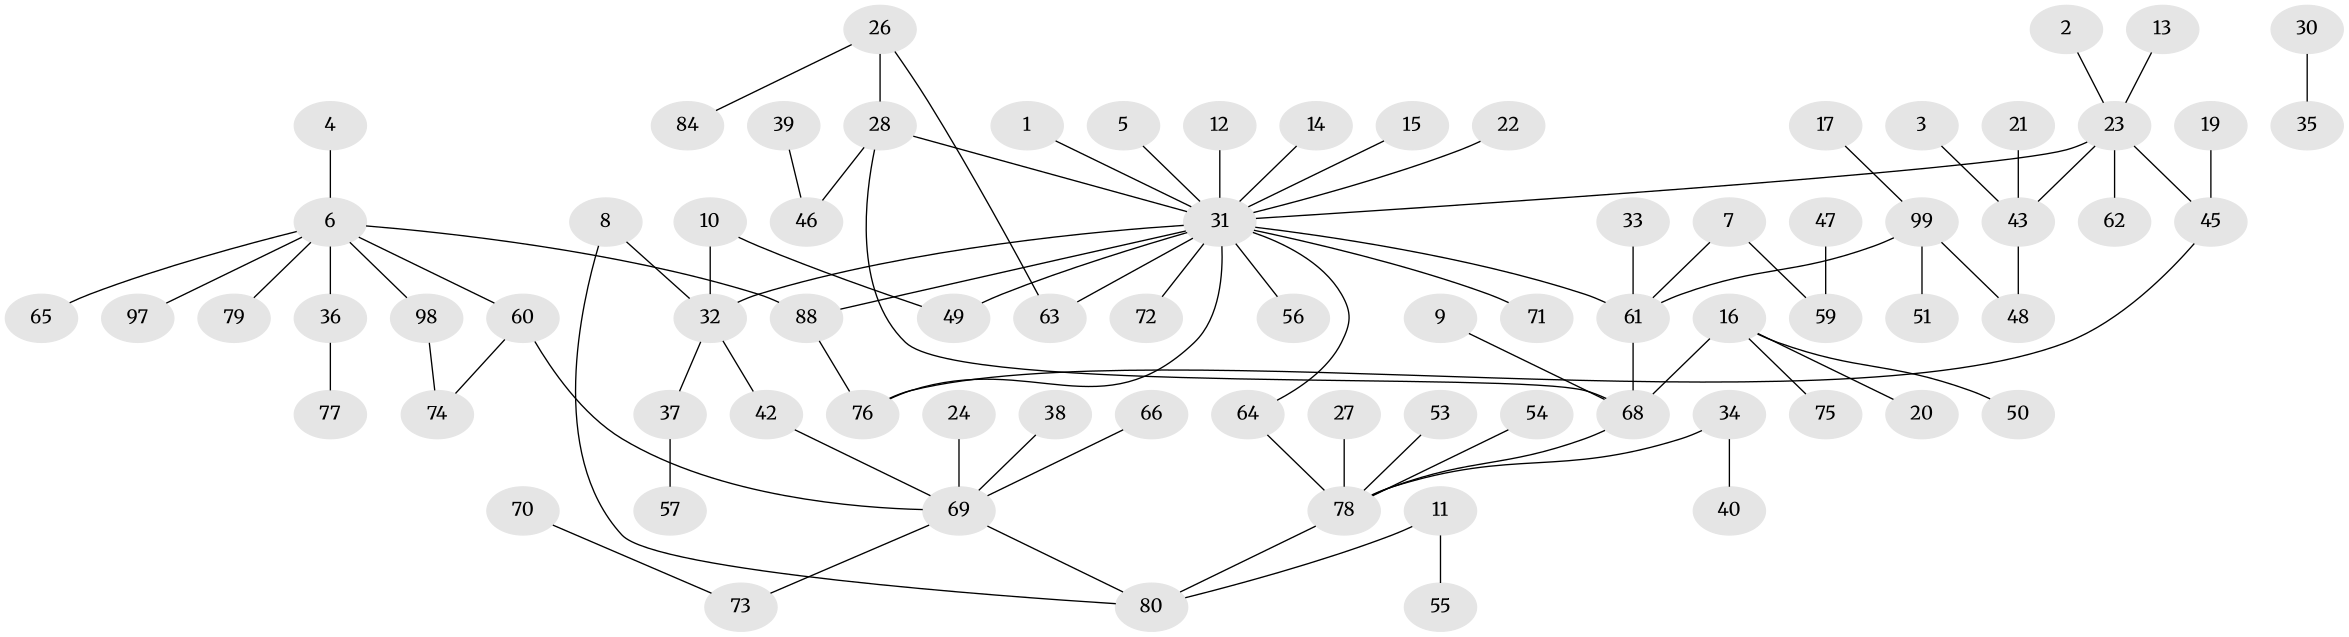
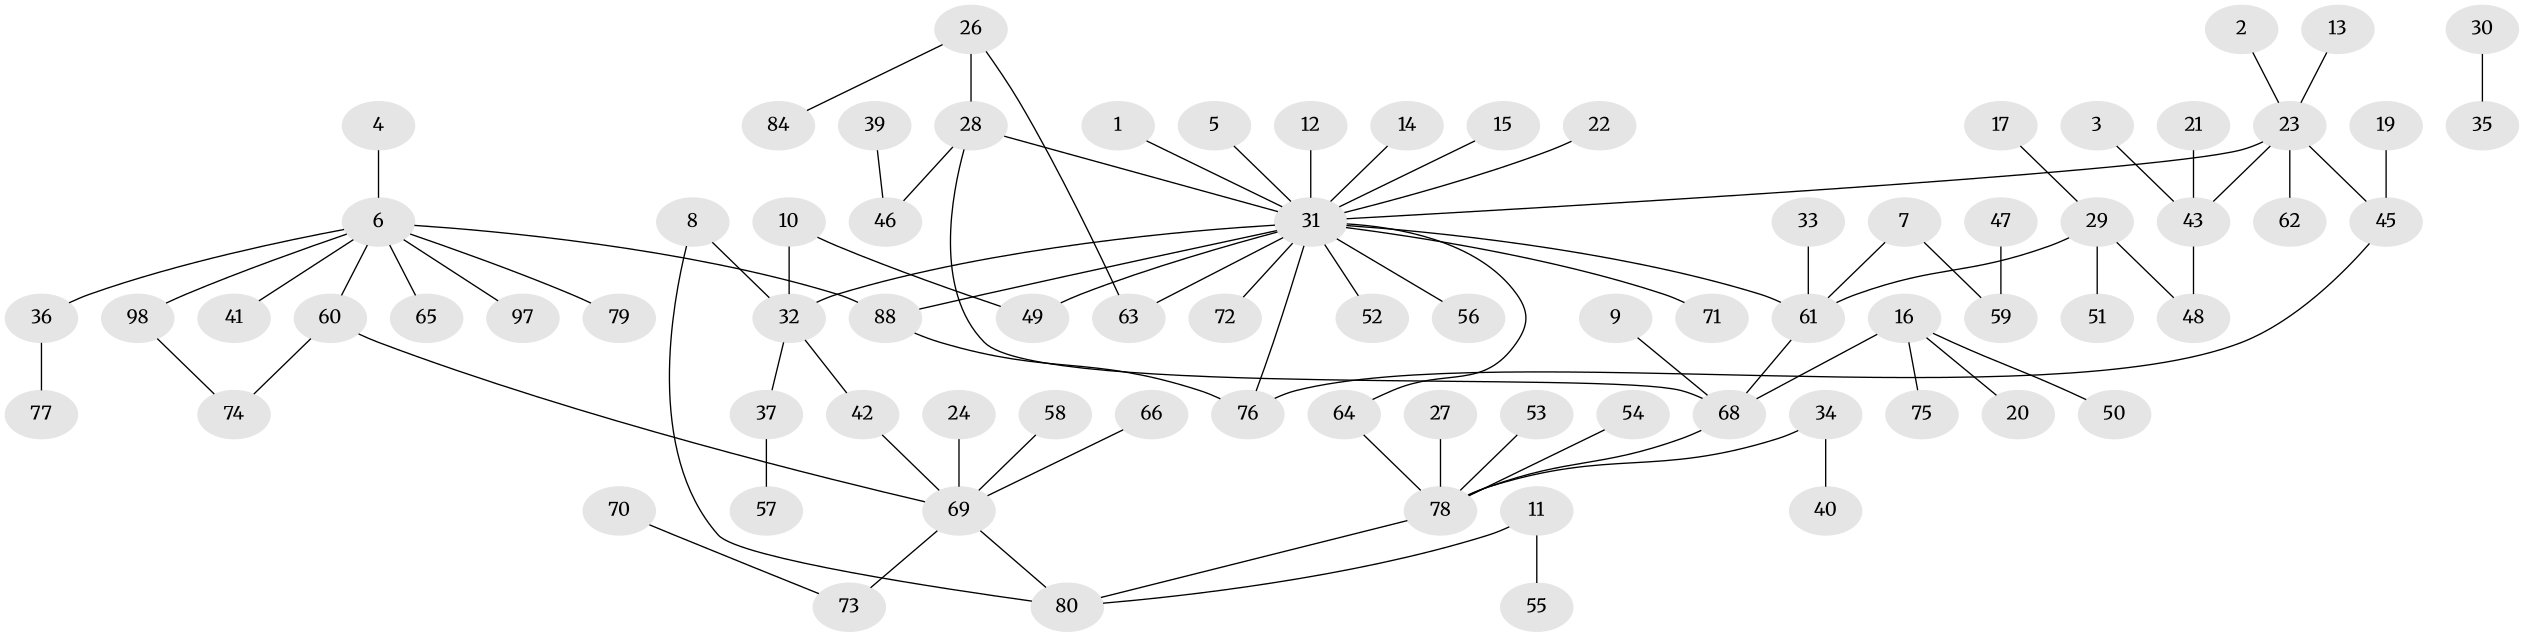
(1922, 222) -> (2097, 222)
none -> (234, 318)
none -> (1372, 318)
(1055, 415) -> (1055, 415)
